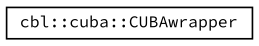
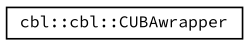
(130, 23) -> (125, 23)
